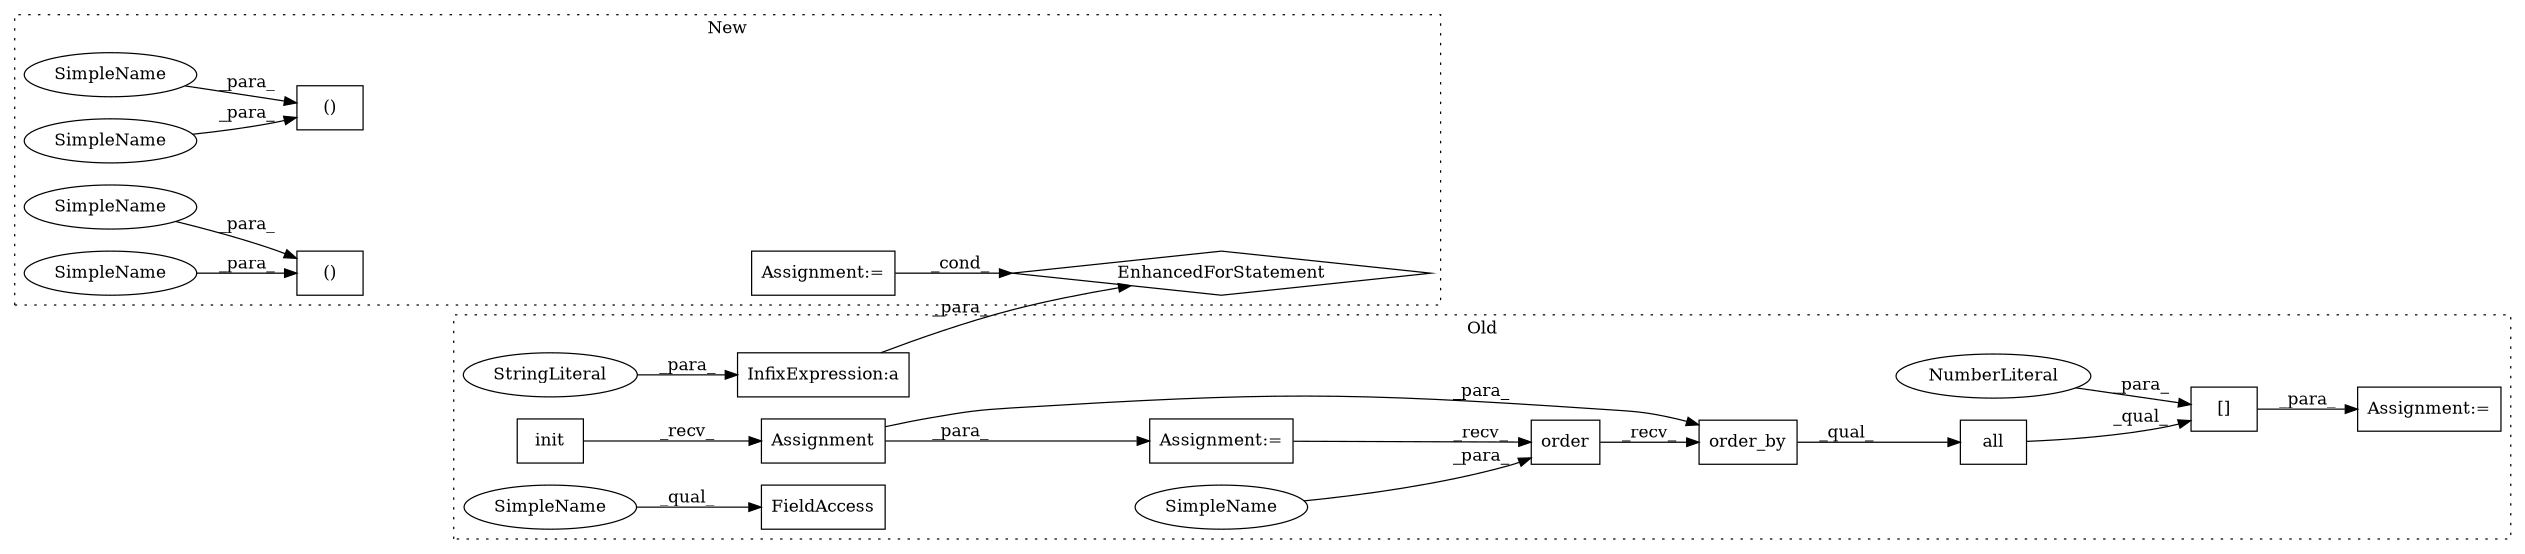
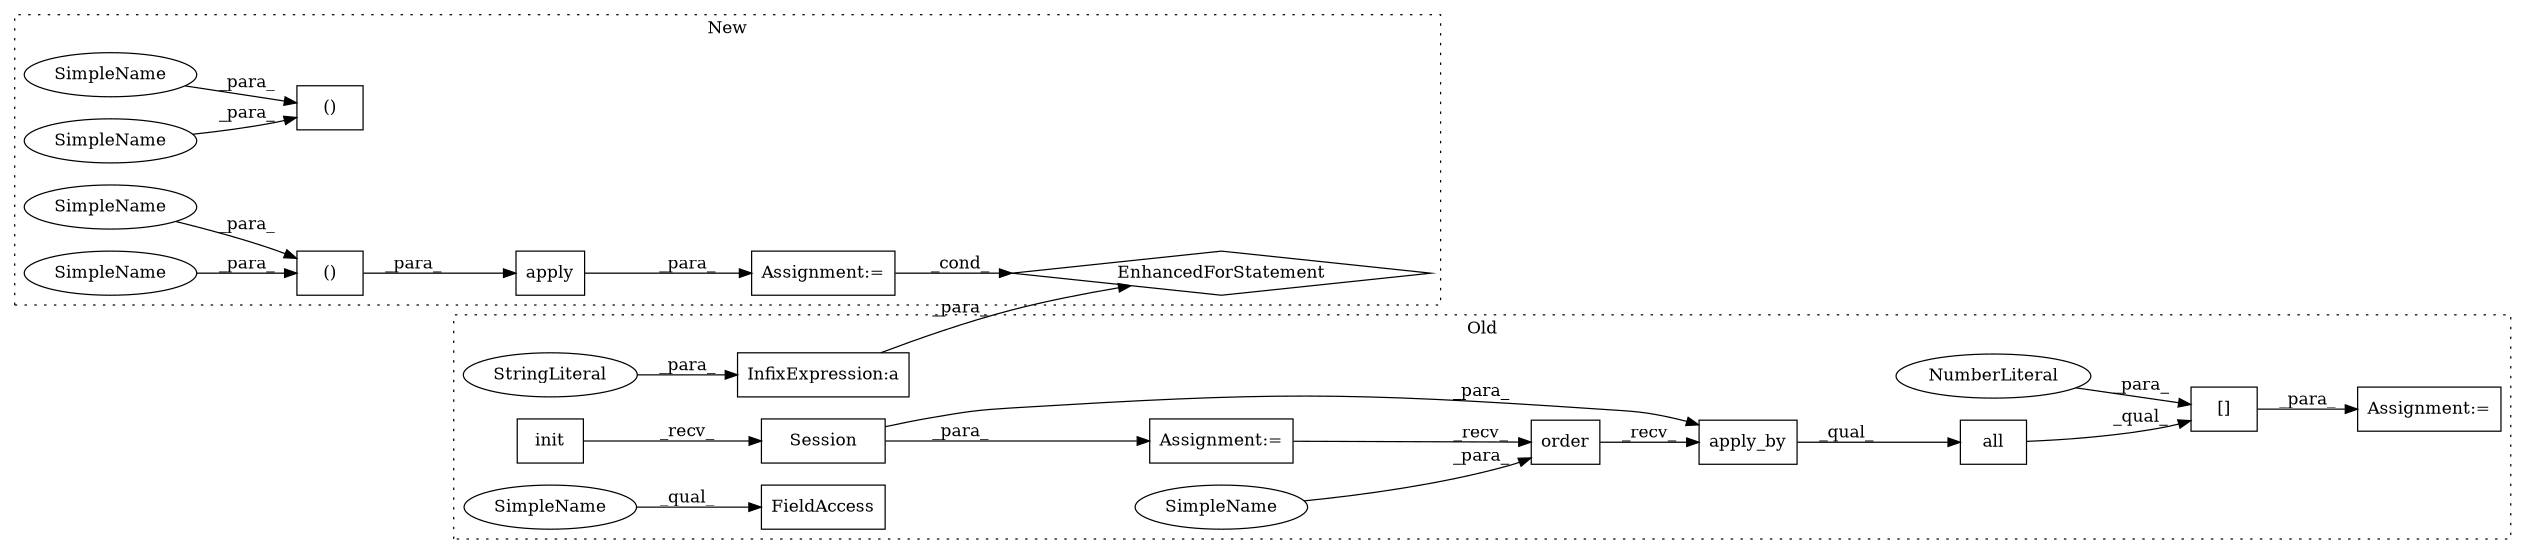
none -> (550, 273)
(823, 441) -> (823, 441)
(1748, 442) -> (1748, 442)
